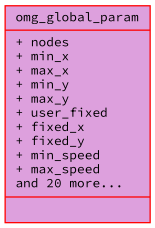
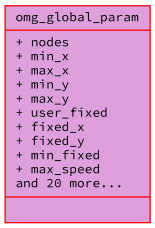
(58, 155) -> (58, 155)
